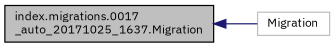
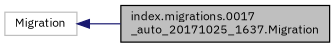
(242, 24) -> (105, 24)
